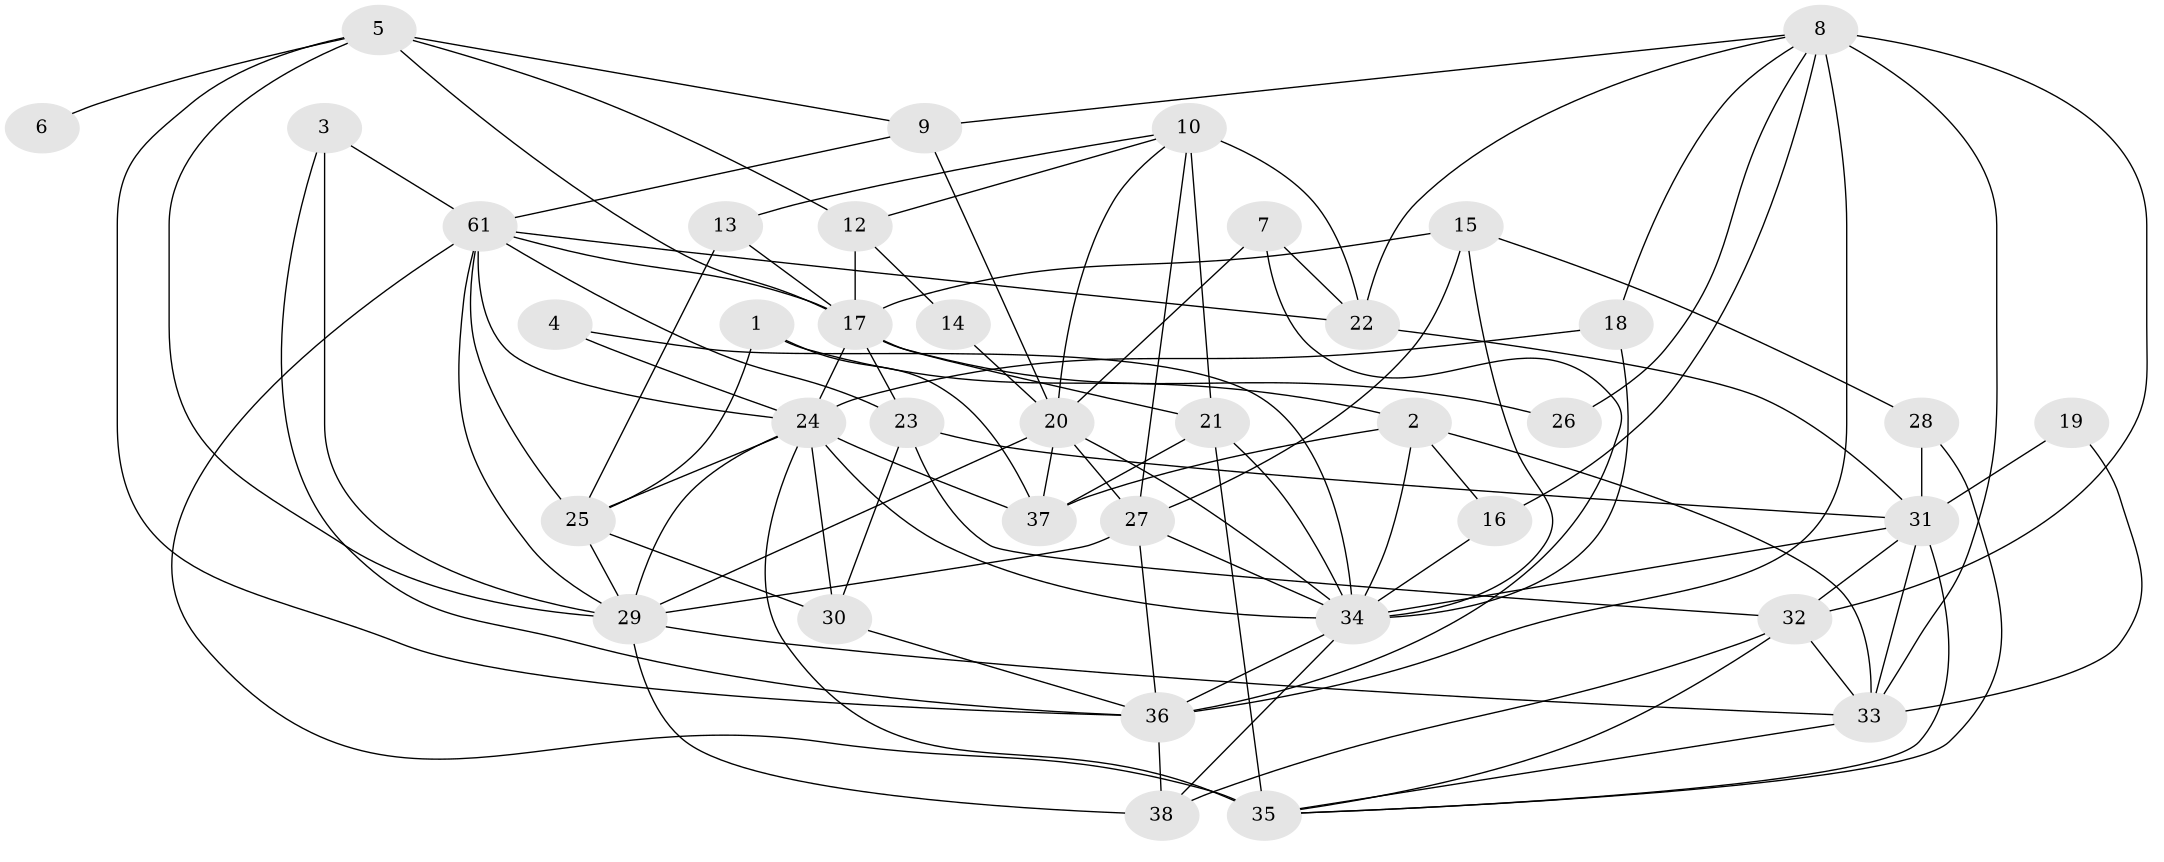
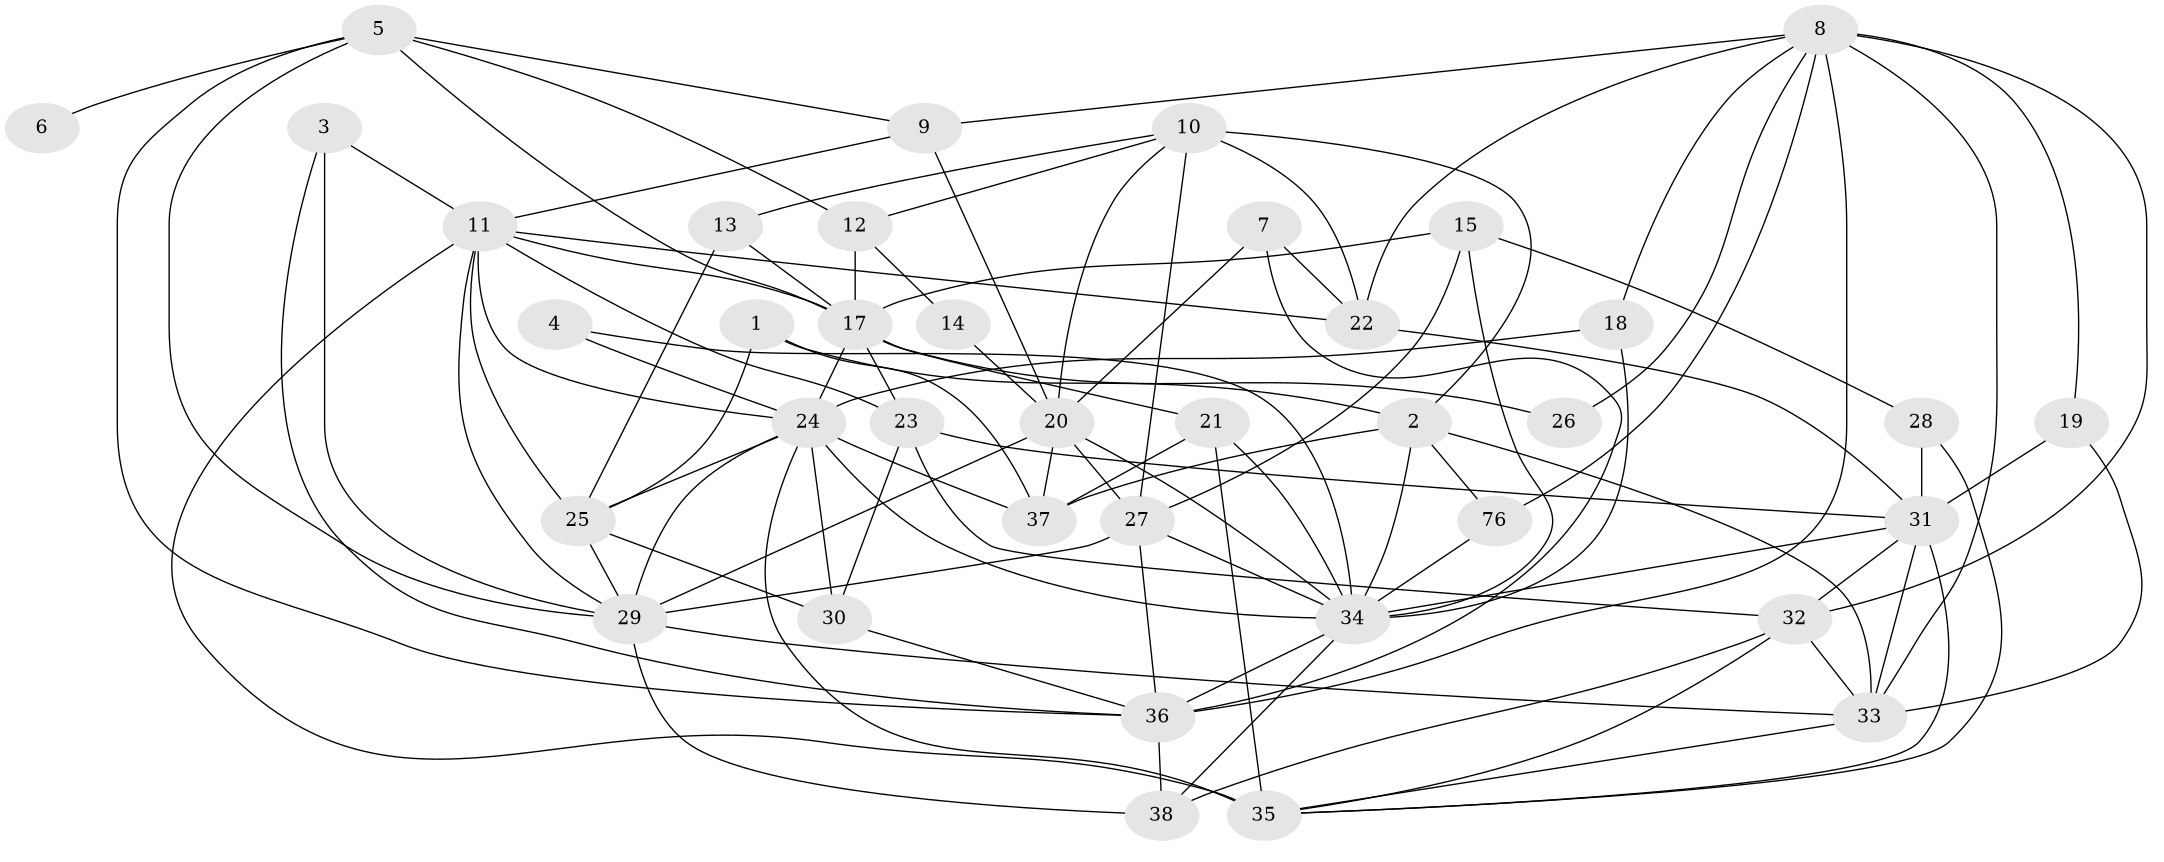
none -> (2049, 160)
(480, 226) -> (480, 226)
(1201, 275) -> (1488, 183)
(1495, 521) -> (1495, 521)
